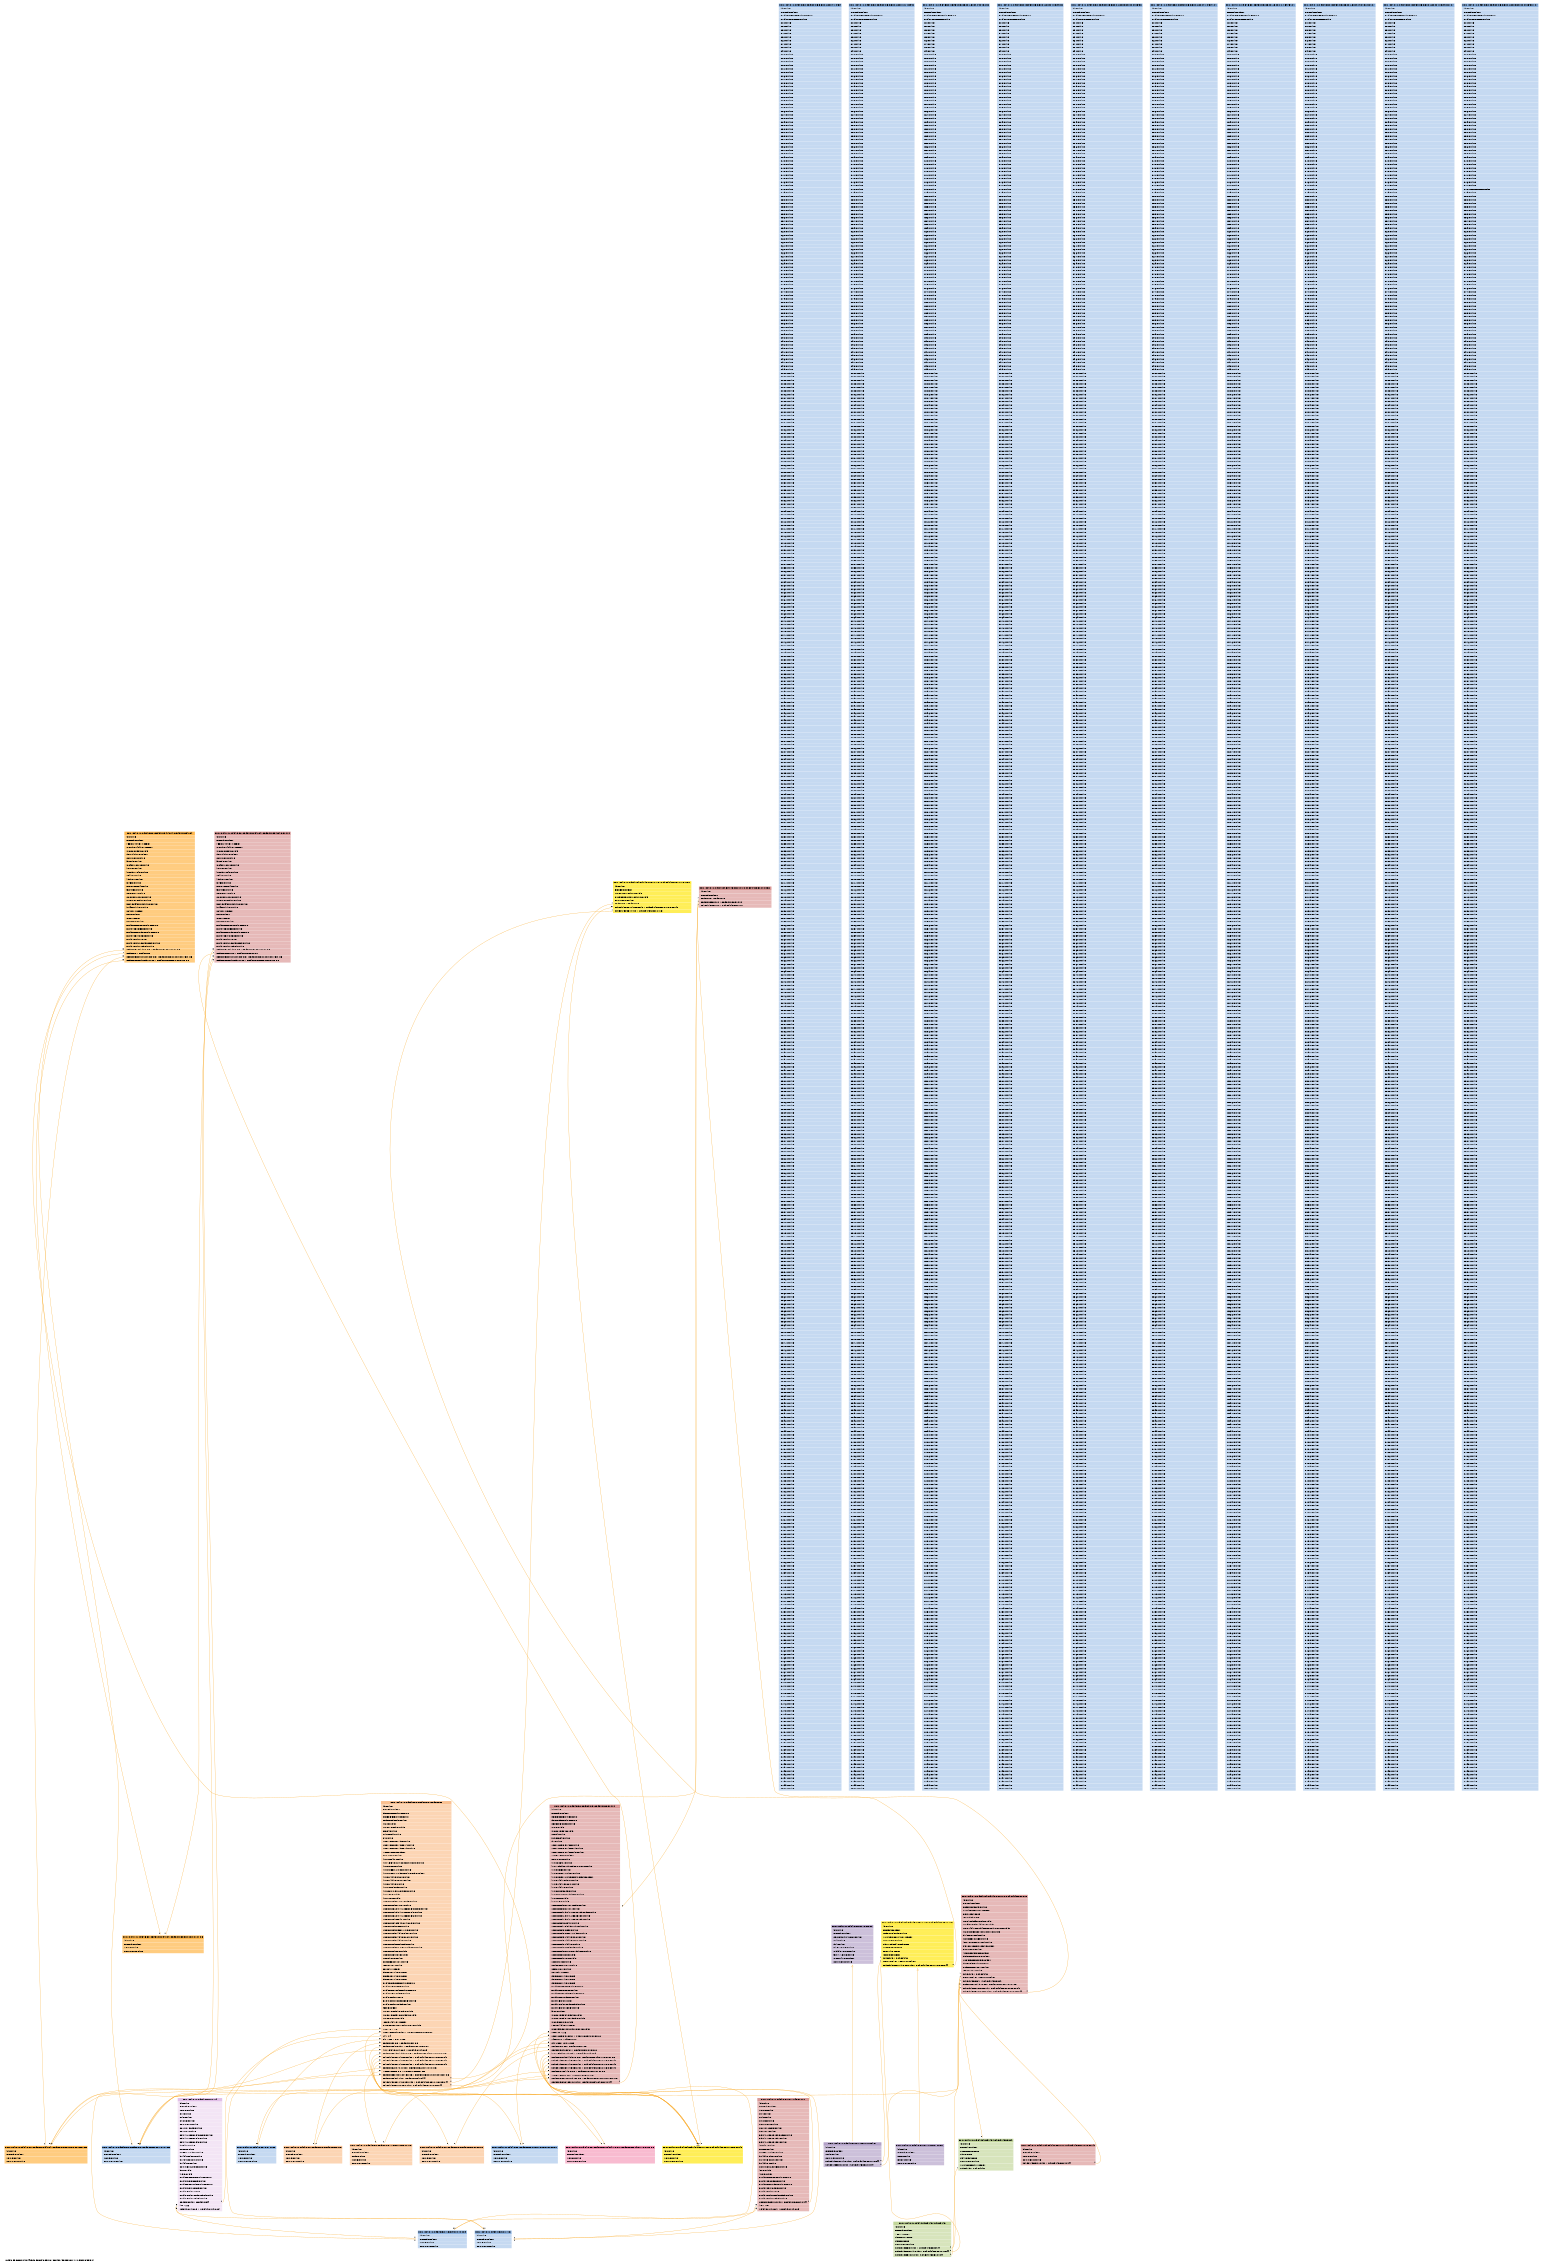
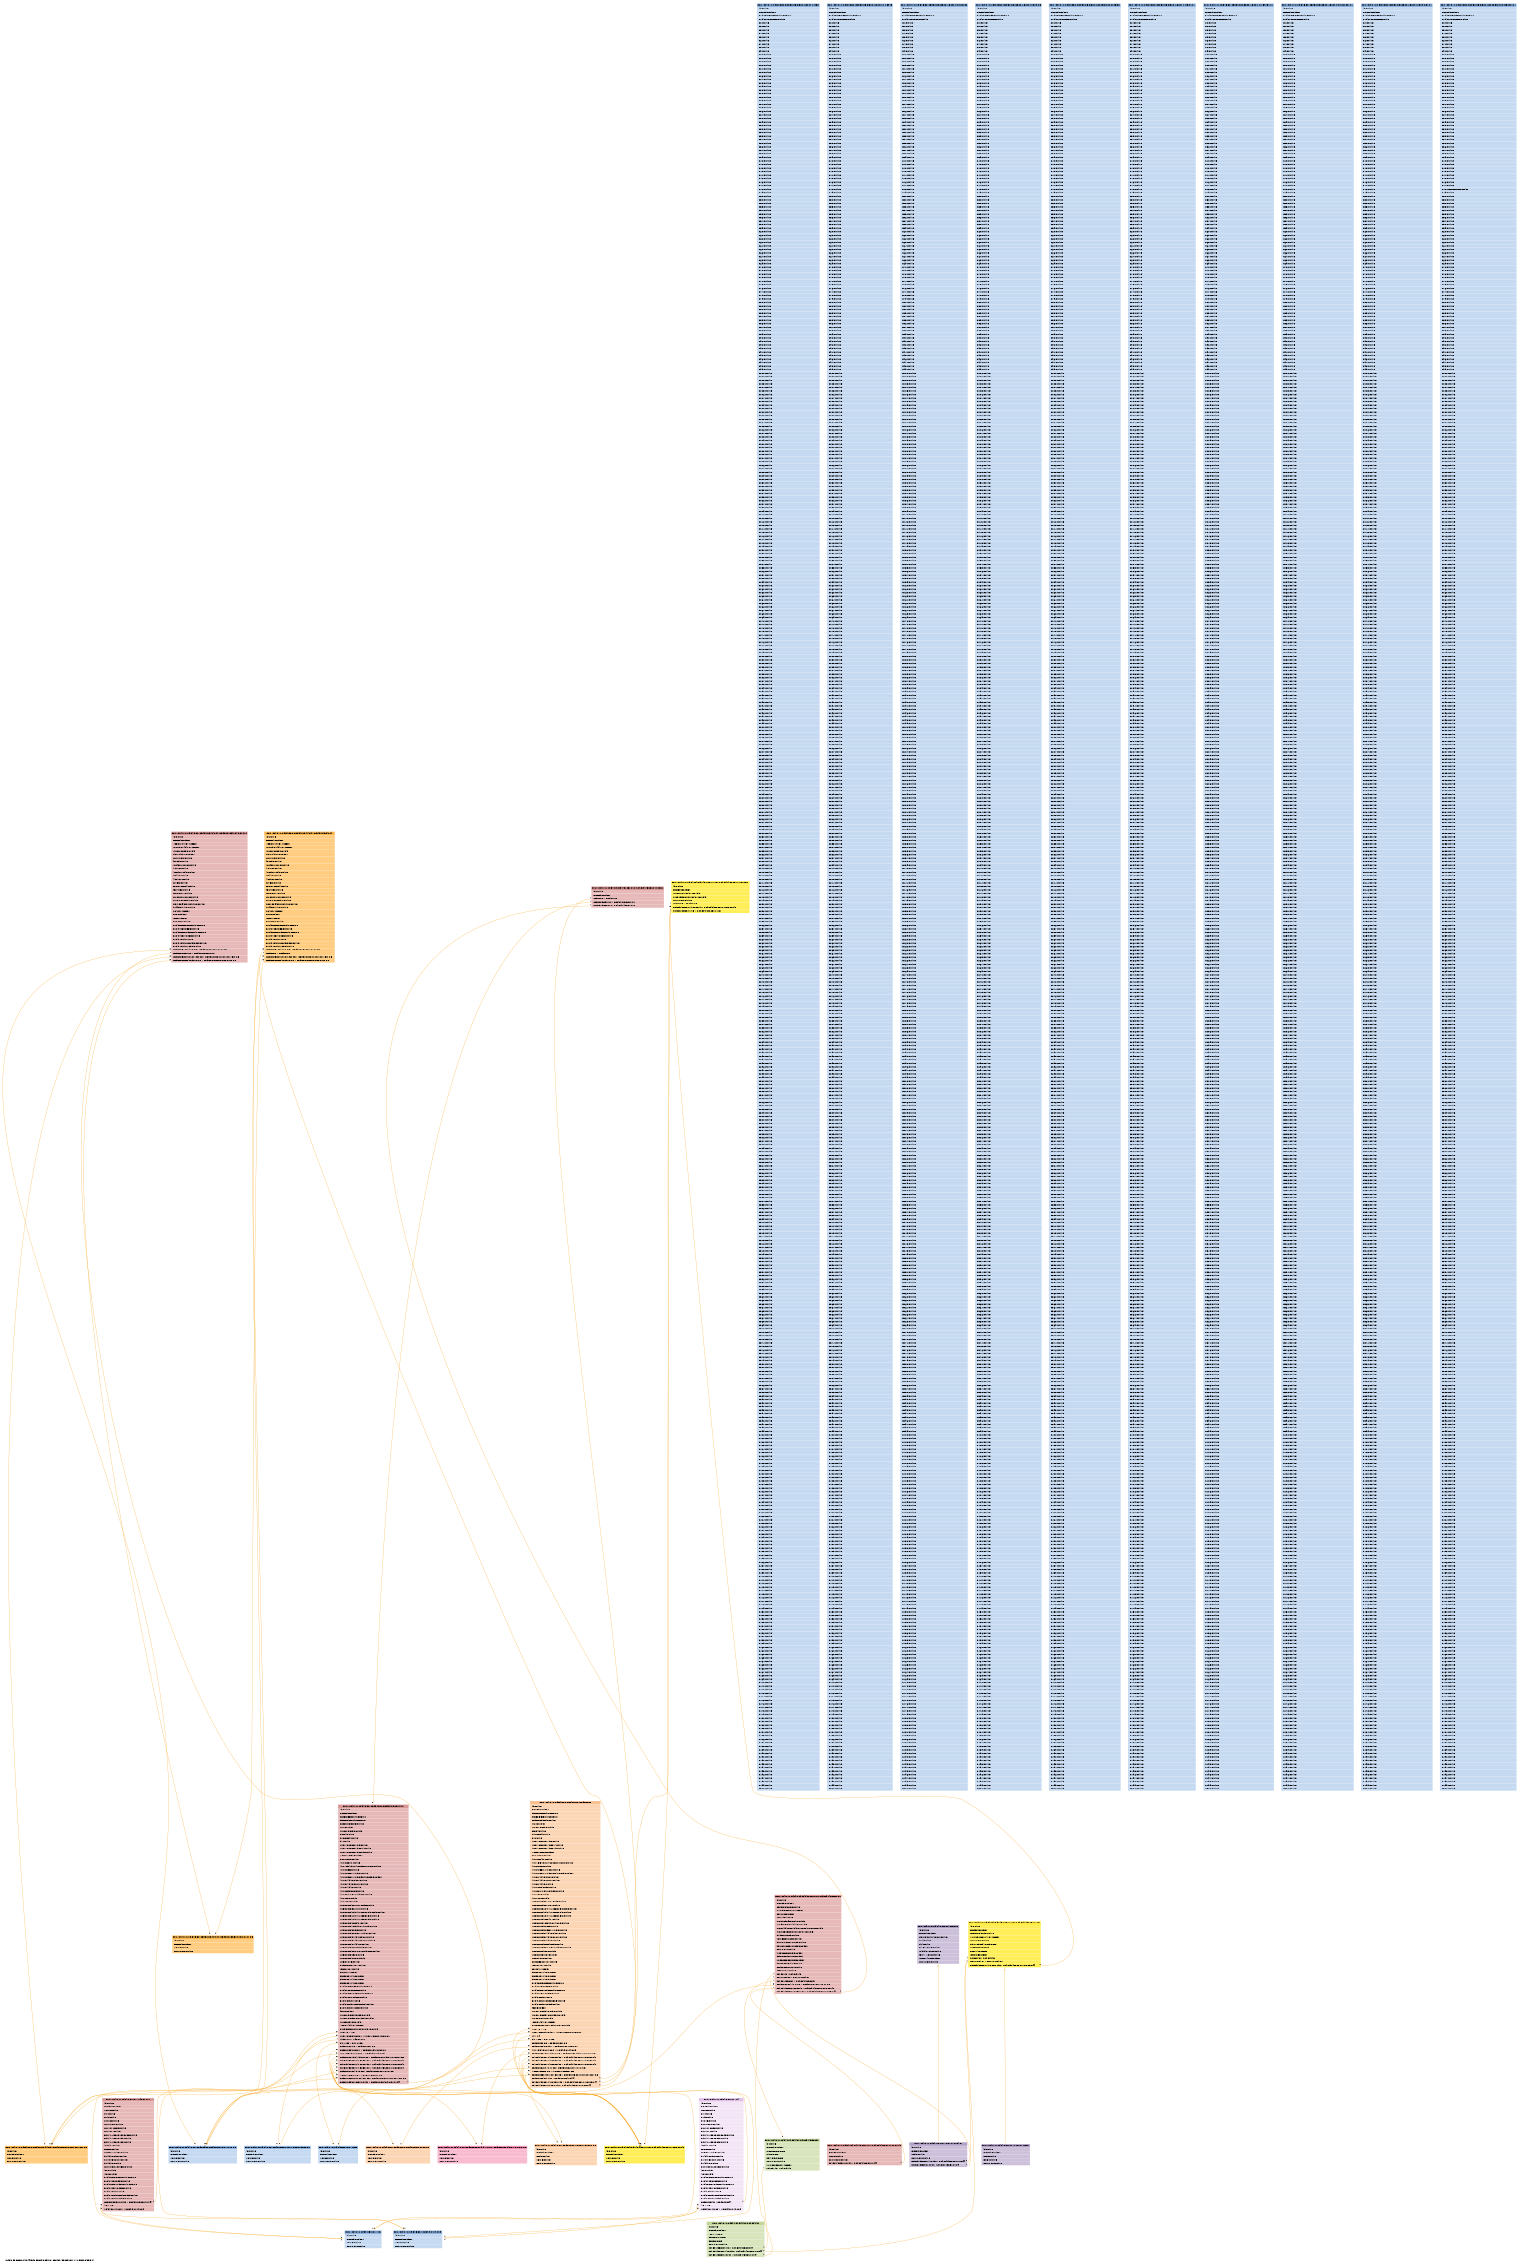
(313, 2155) -> none
